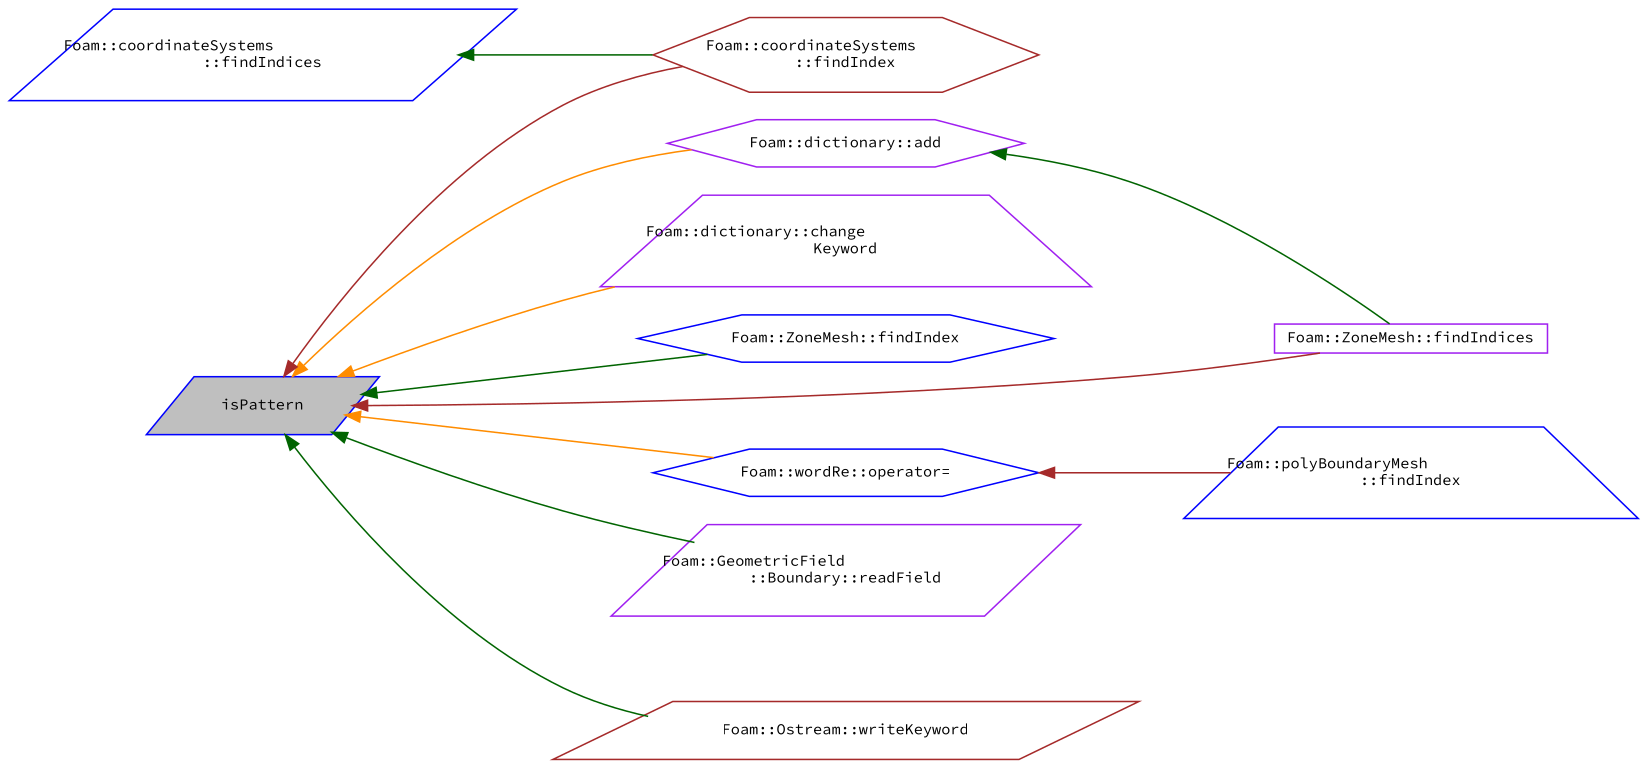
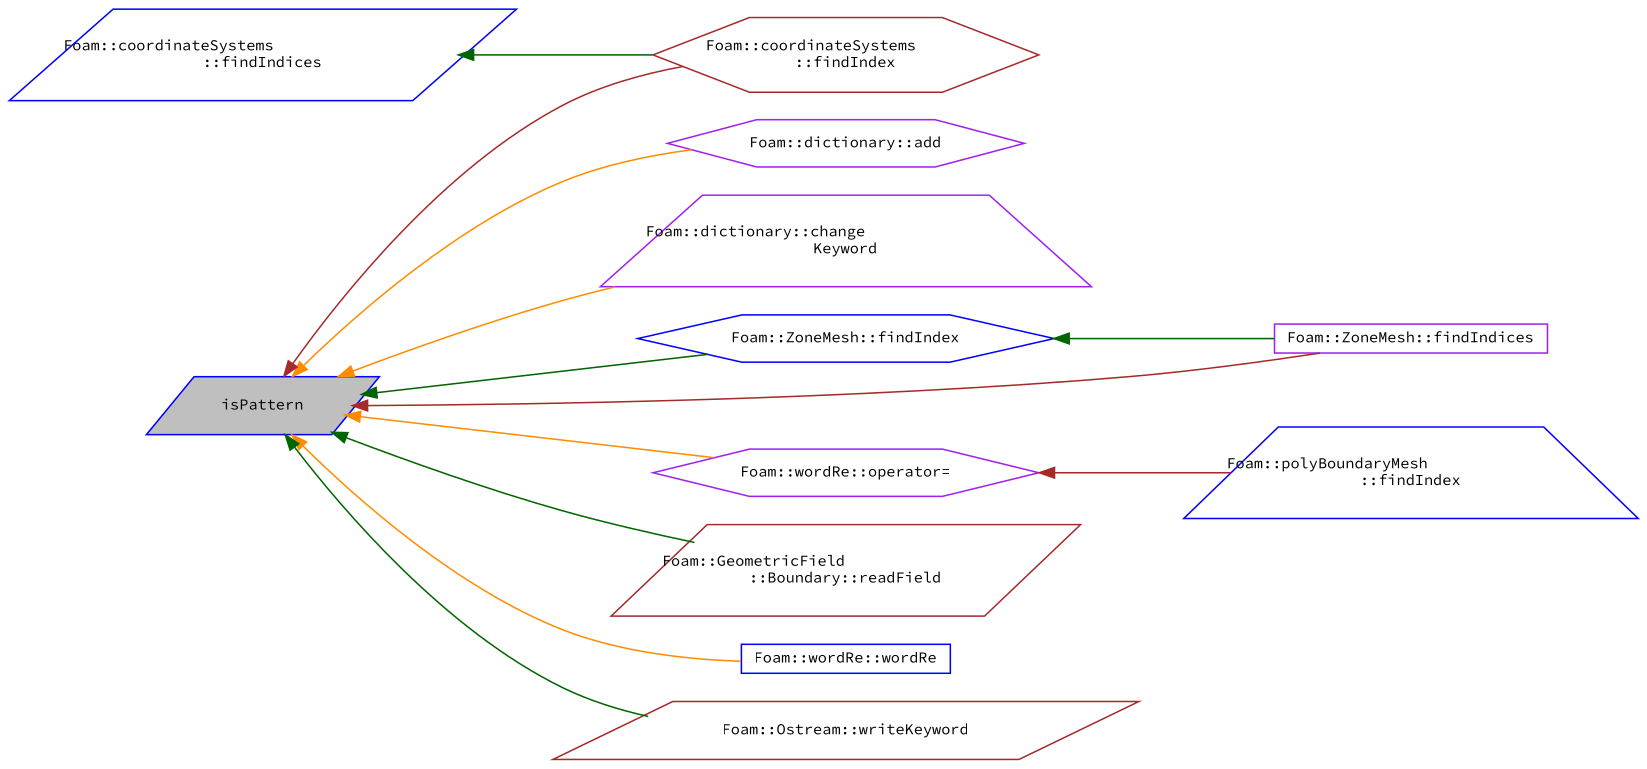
(1208, 214) -> (1172, 339)
(846, 473) -> (846, 473)
(846, 570) -> (846, 570)
none -> (846, 659)
